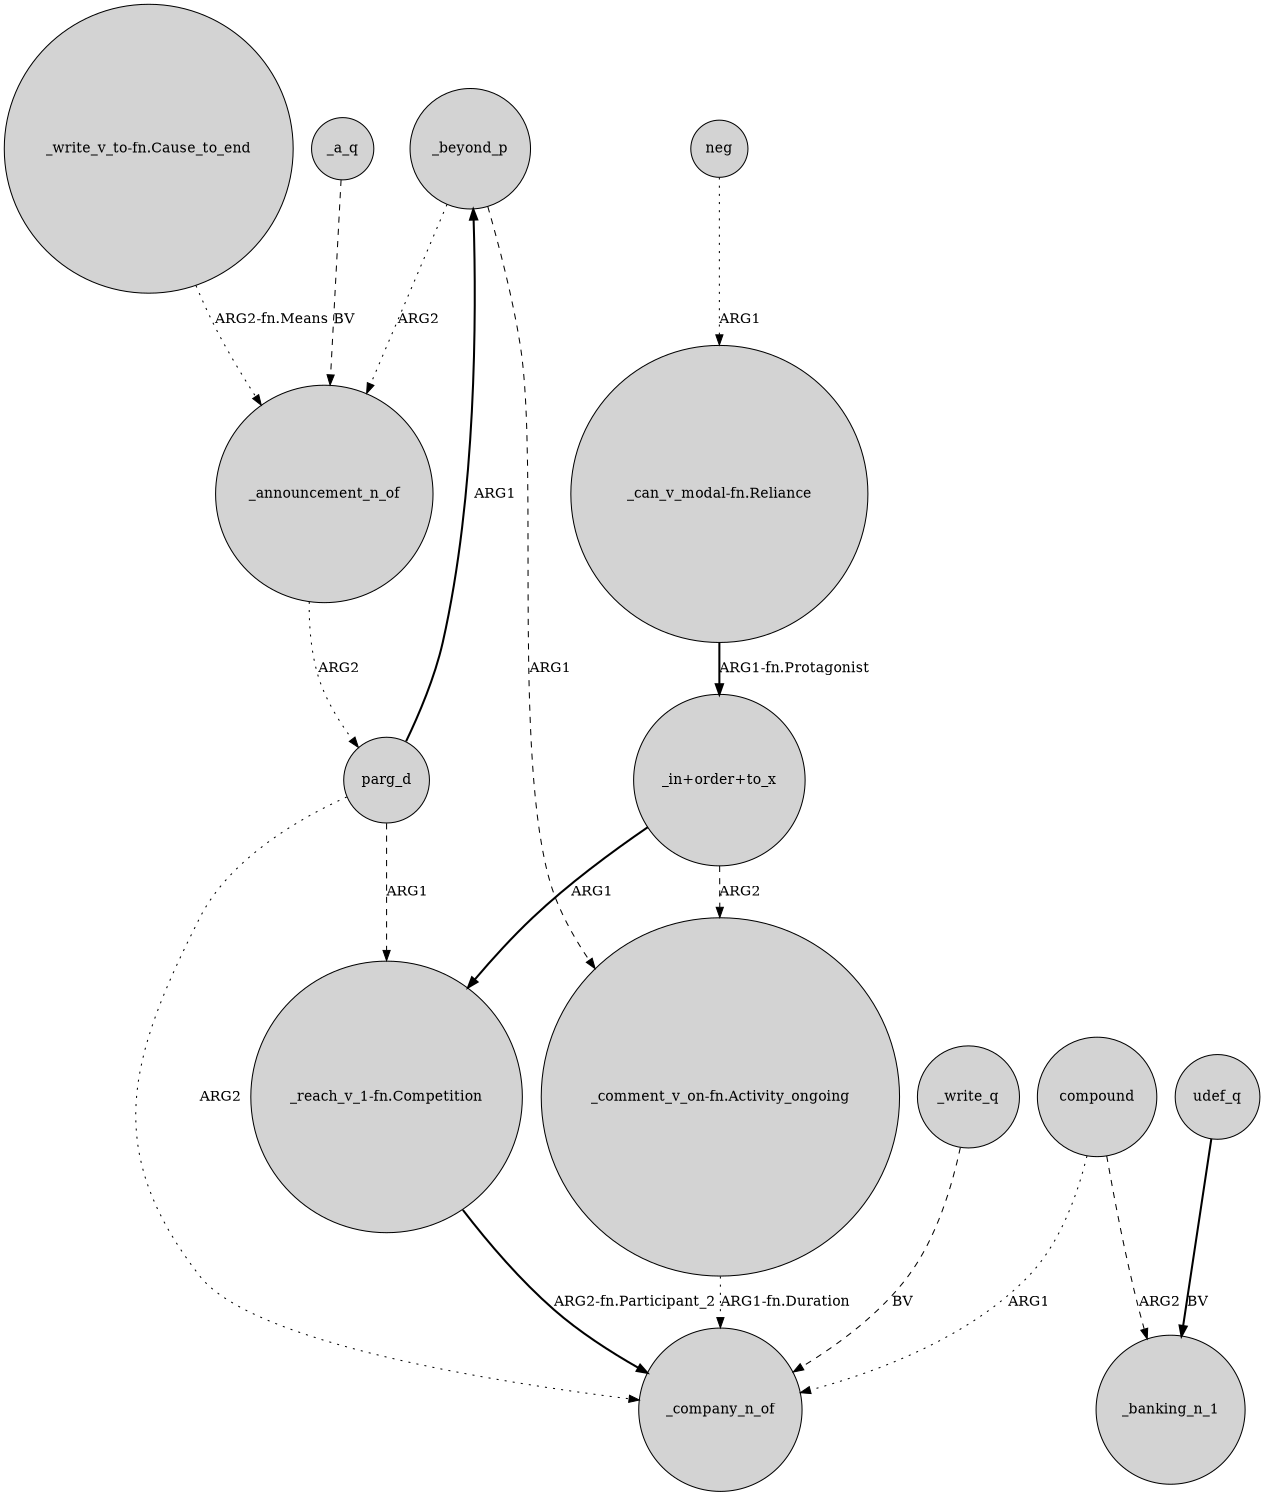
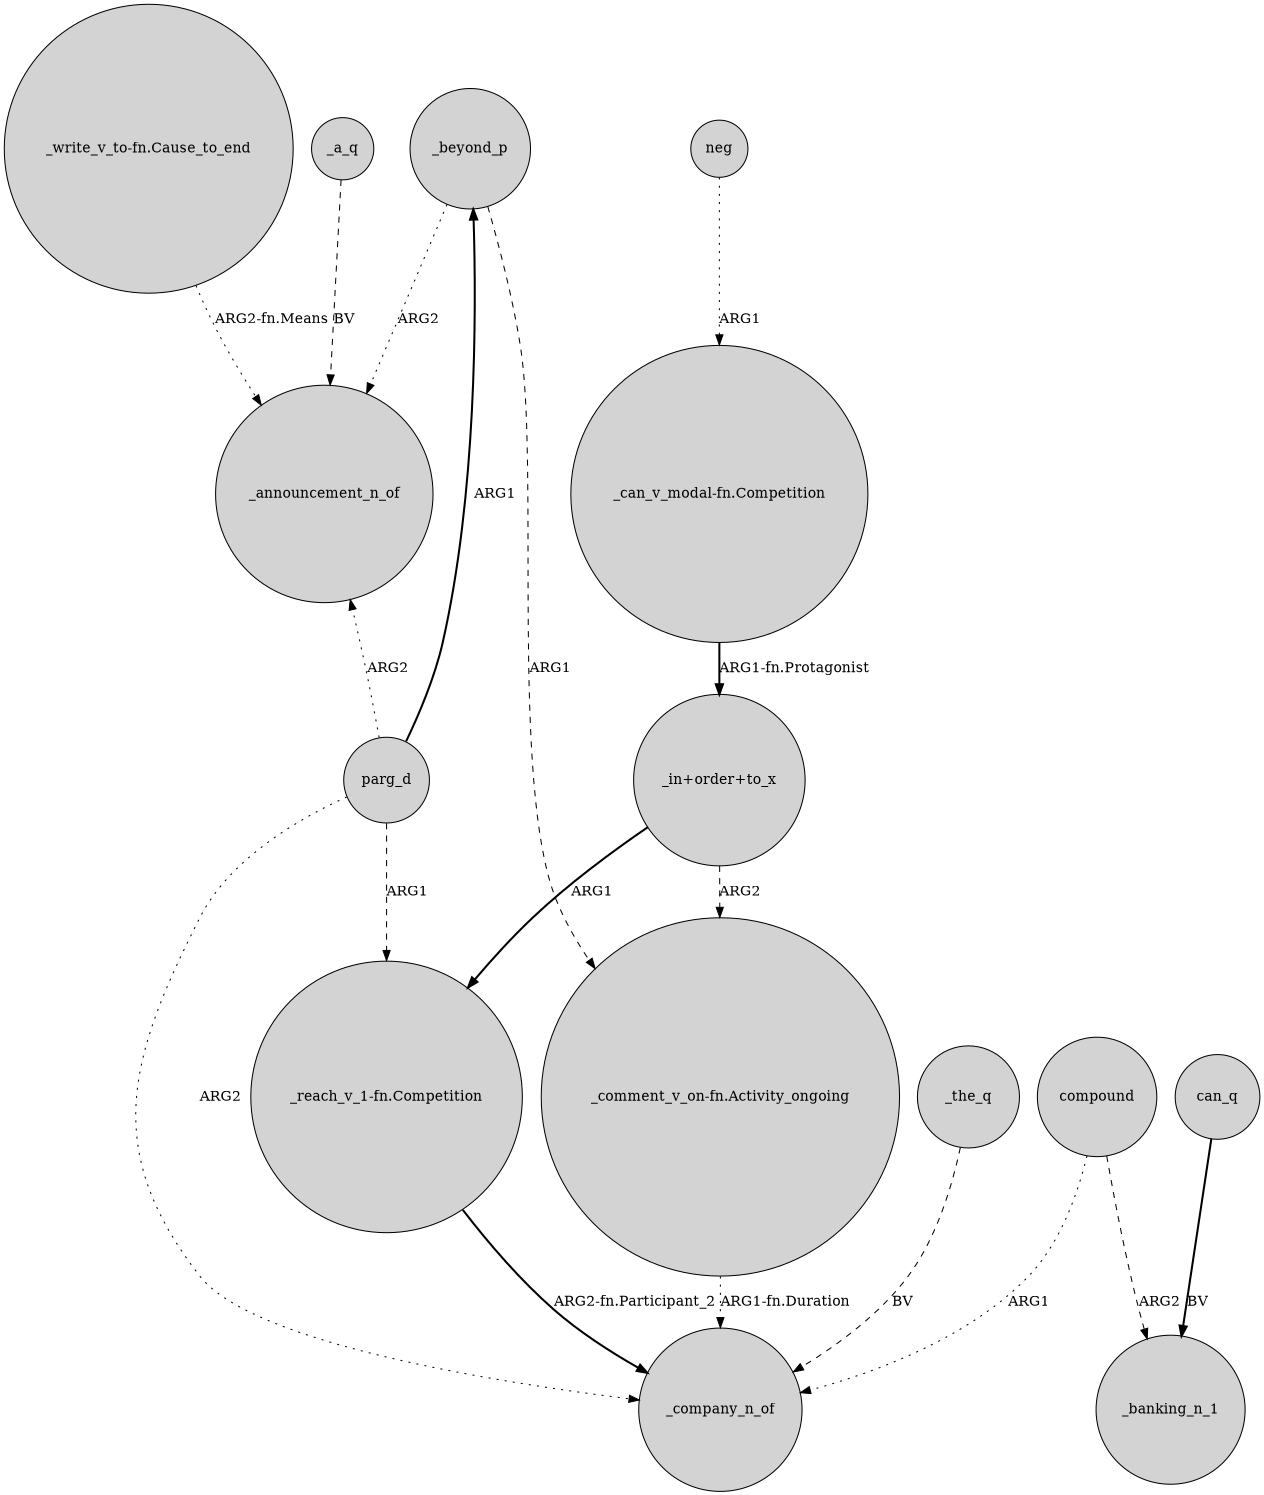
(719, 494) -> (719, 494)
(318, 674) -> (367, 673)
(968, 1097) -> (968, 1097)
(1218, 1097) -> (1218, 1097)
